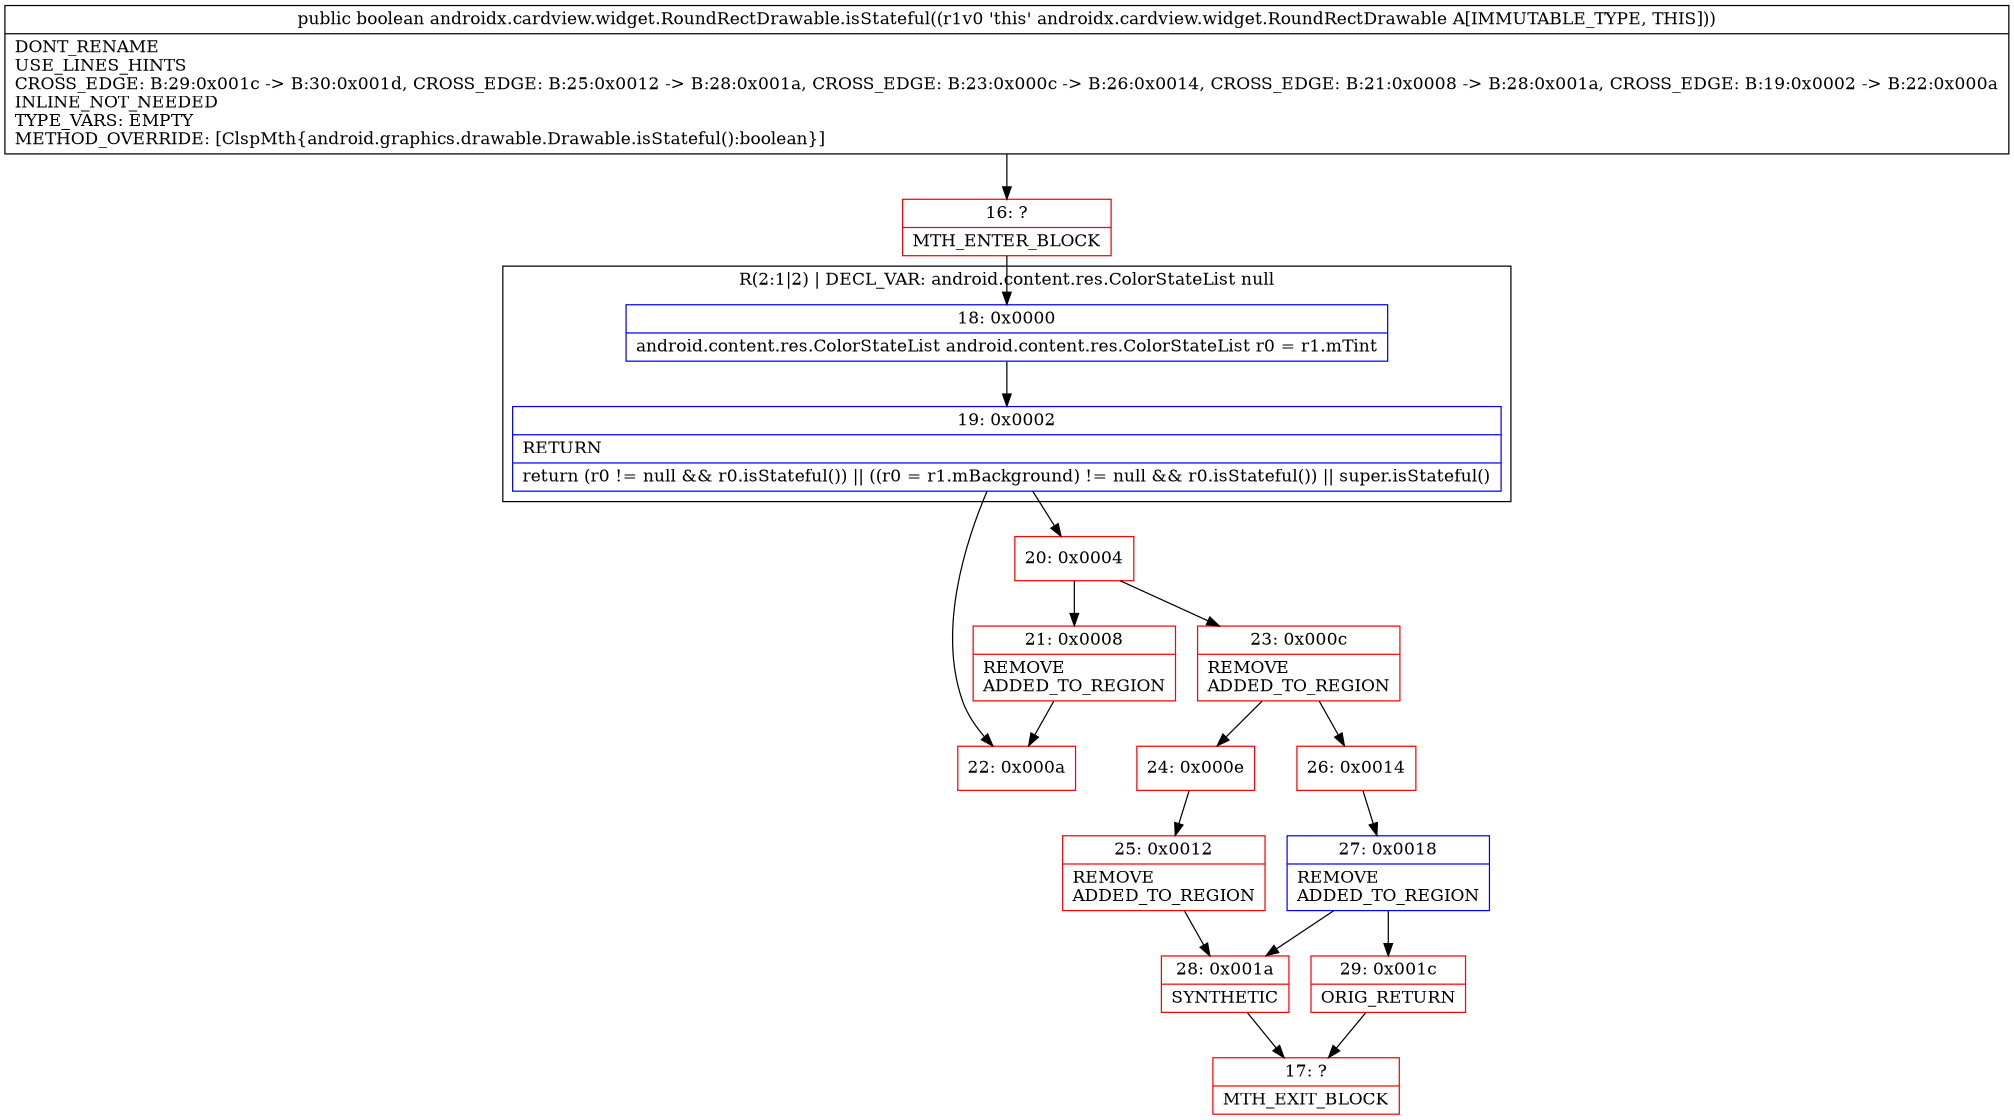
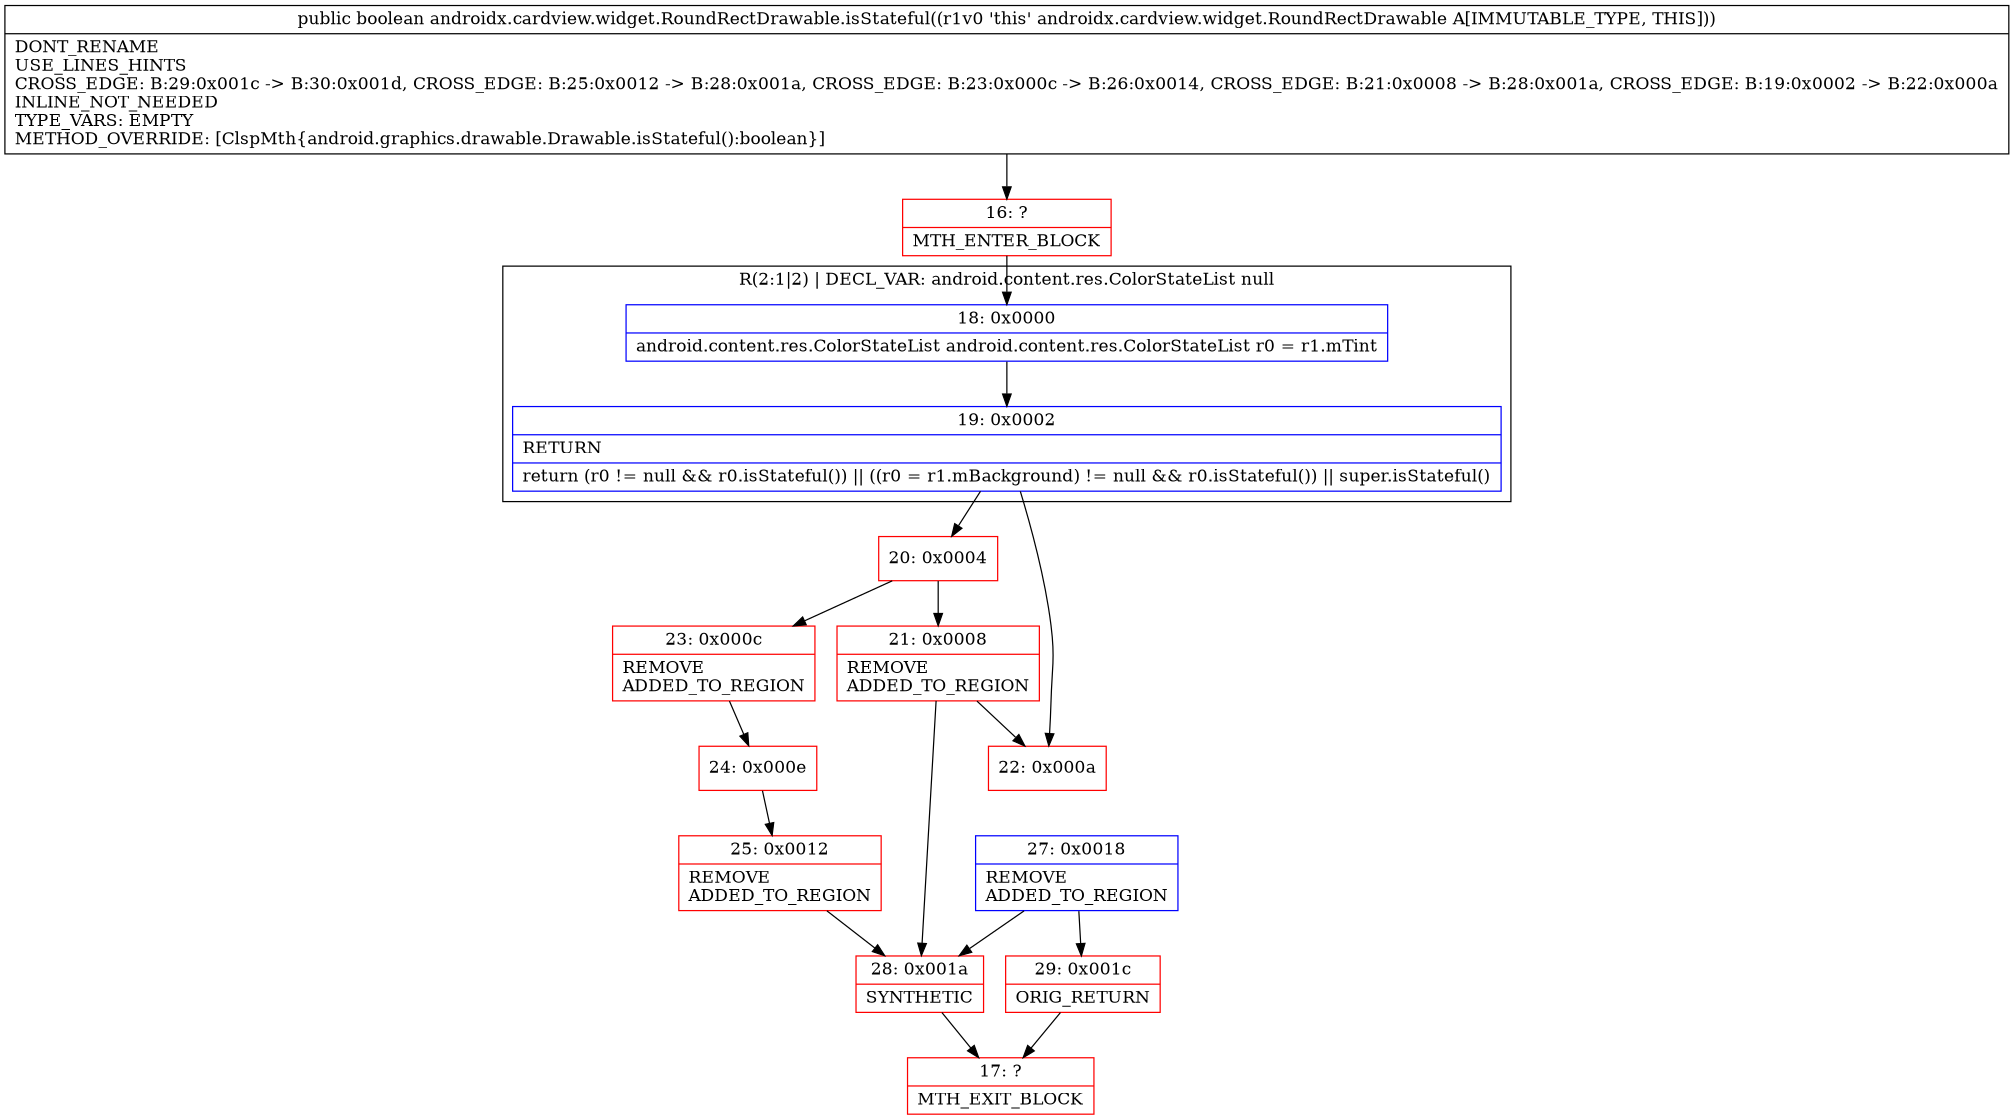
(1356, 768) -> none
none -> (929, 822)
